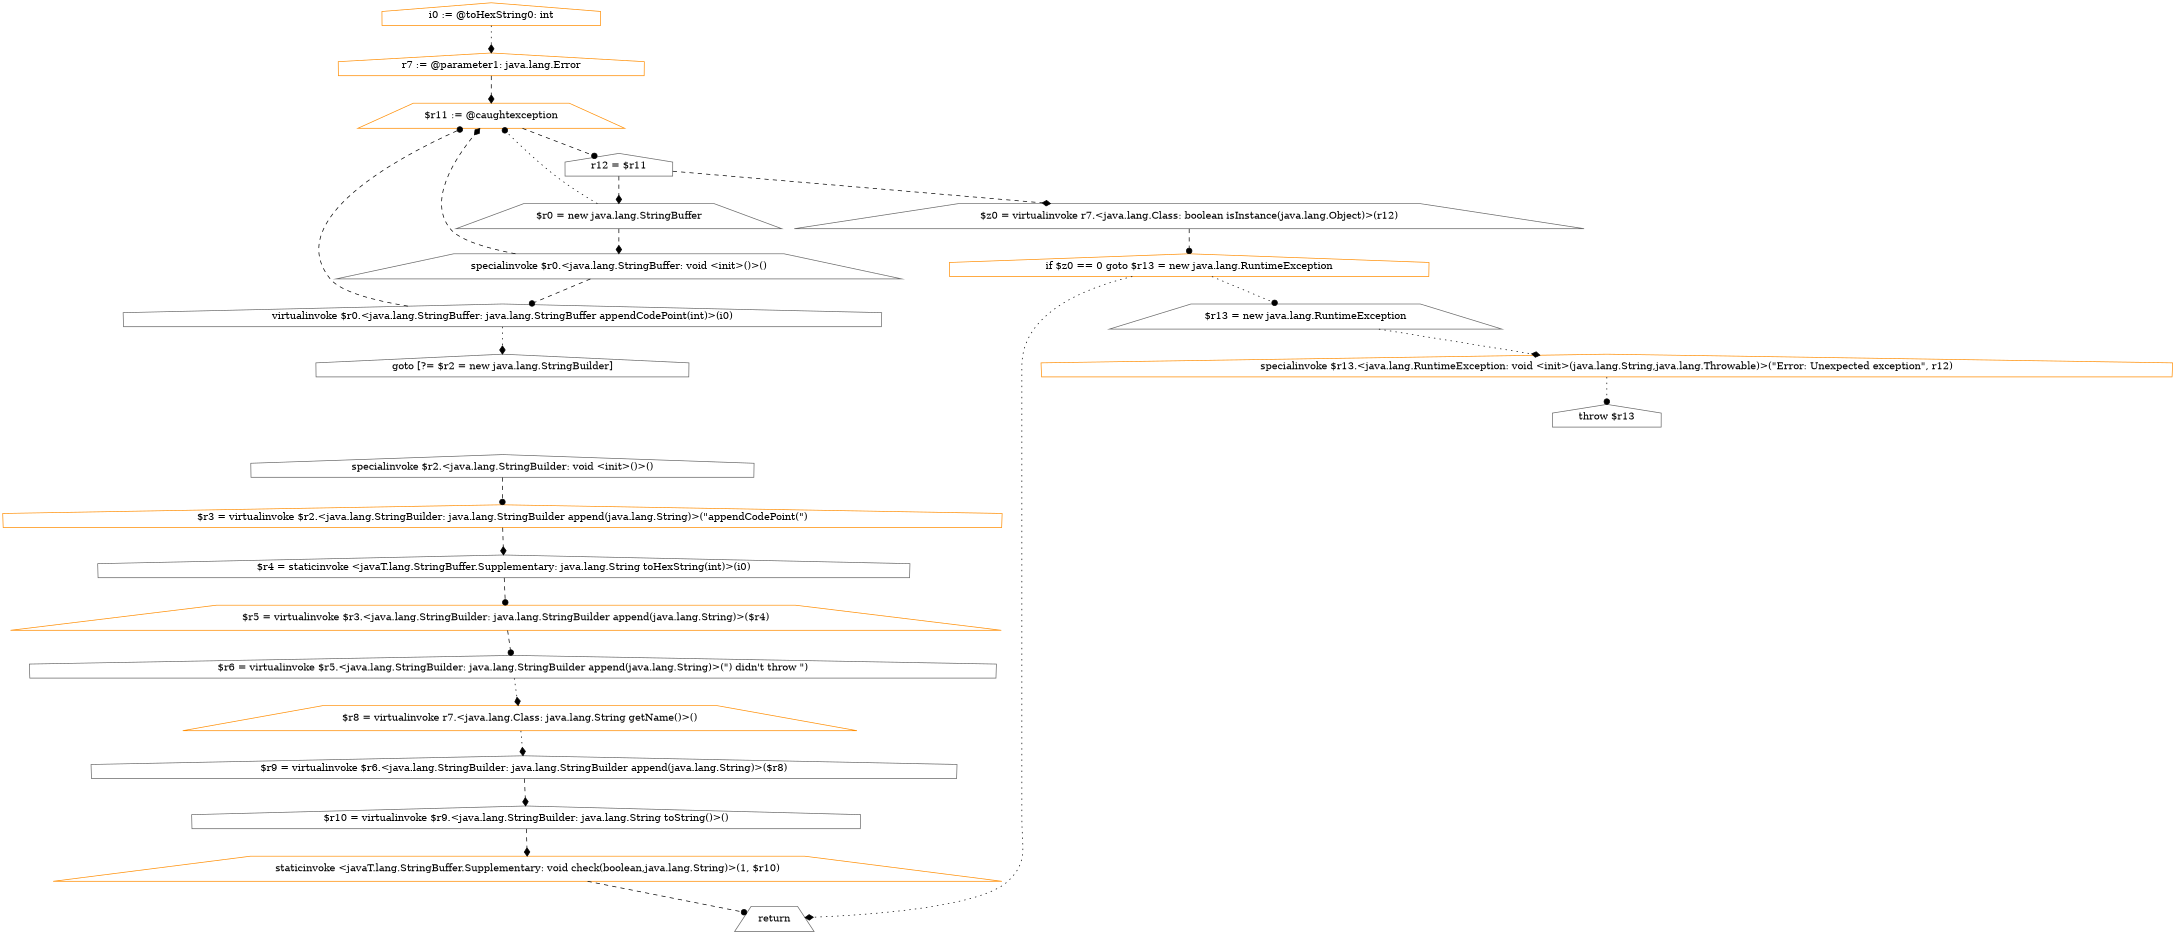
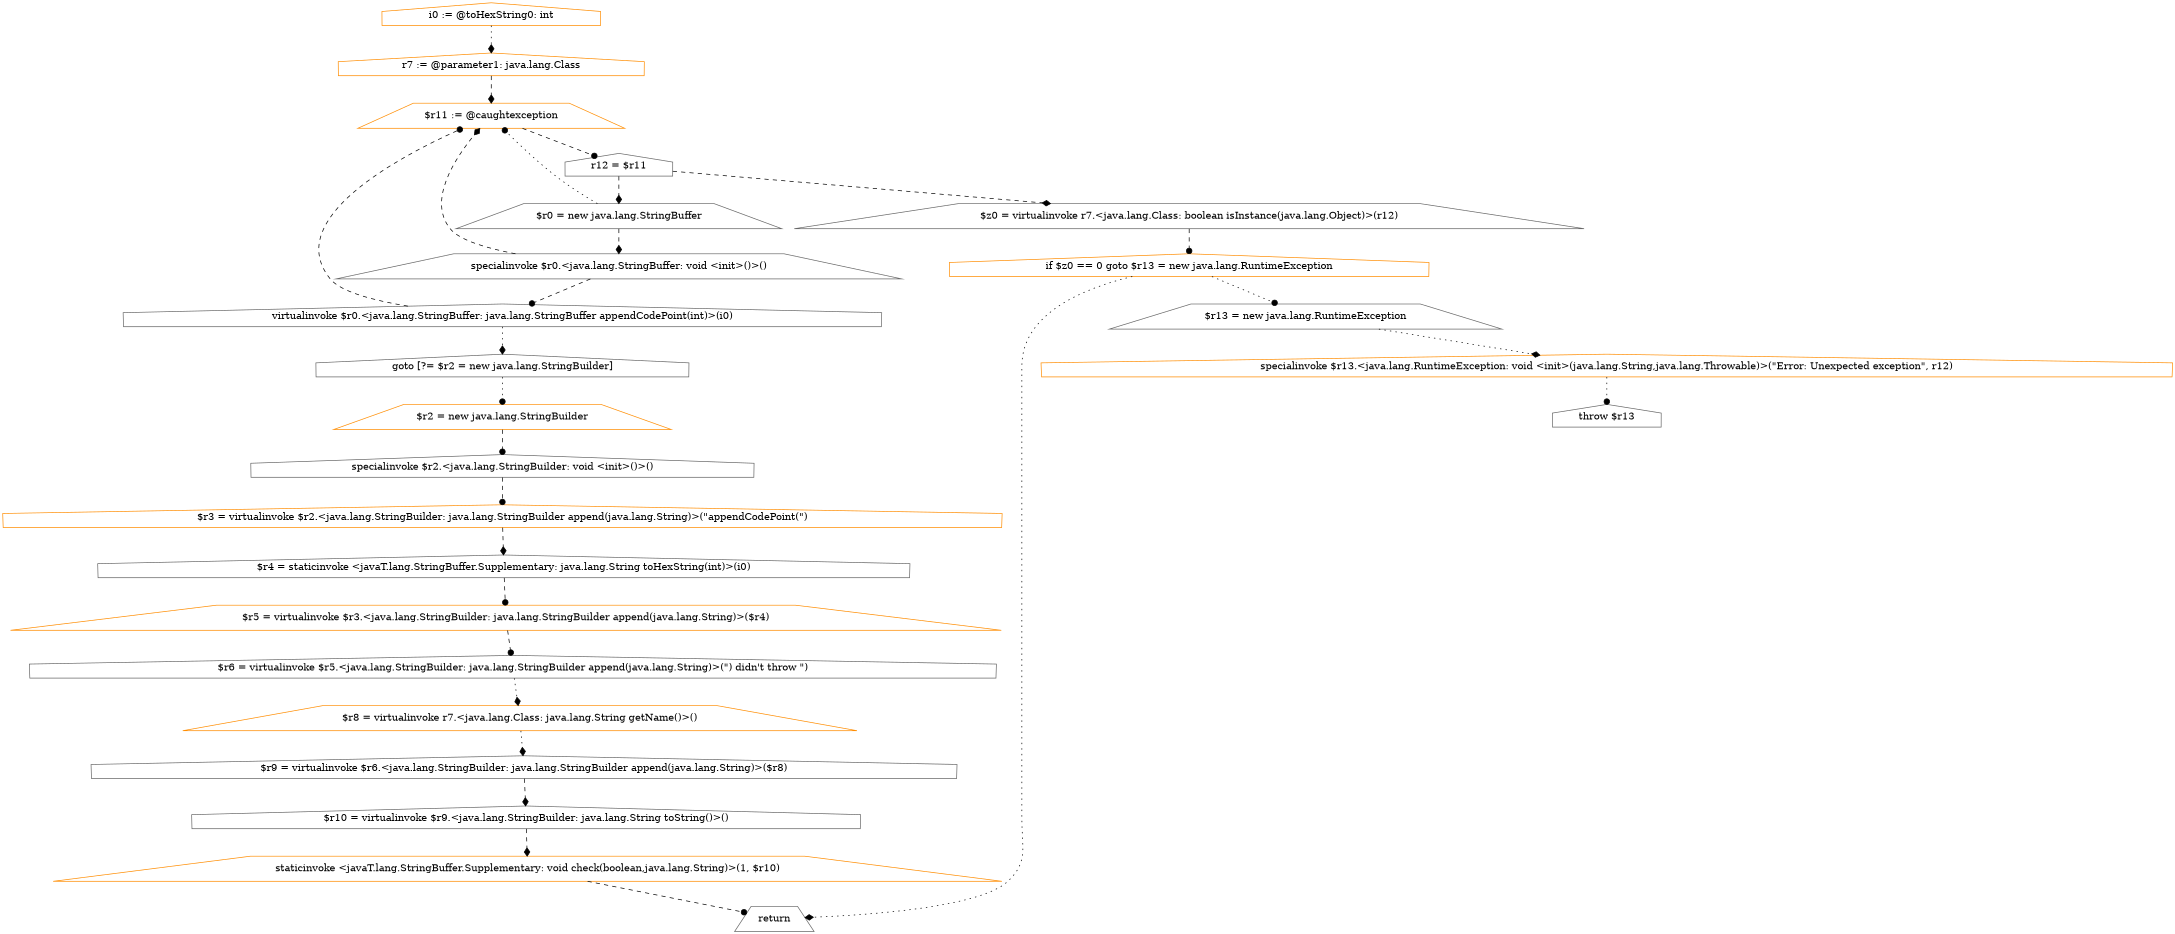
(491, 66) -> (491, 66)
none -> (502, 417)
